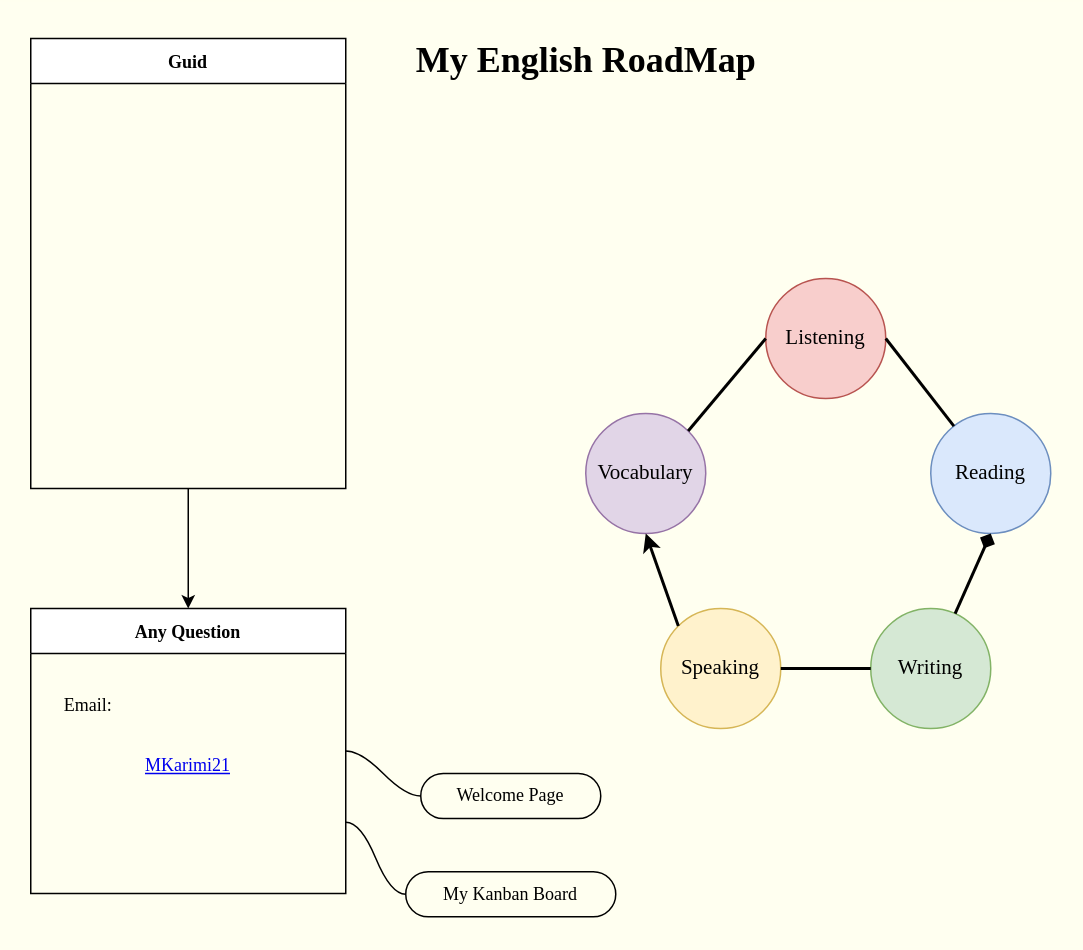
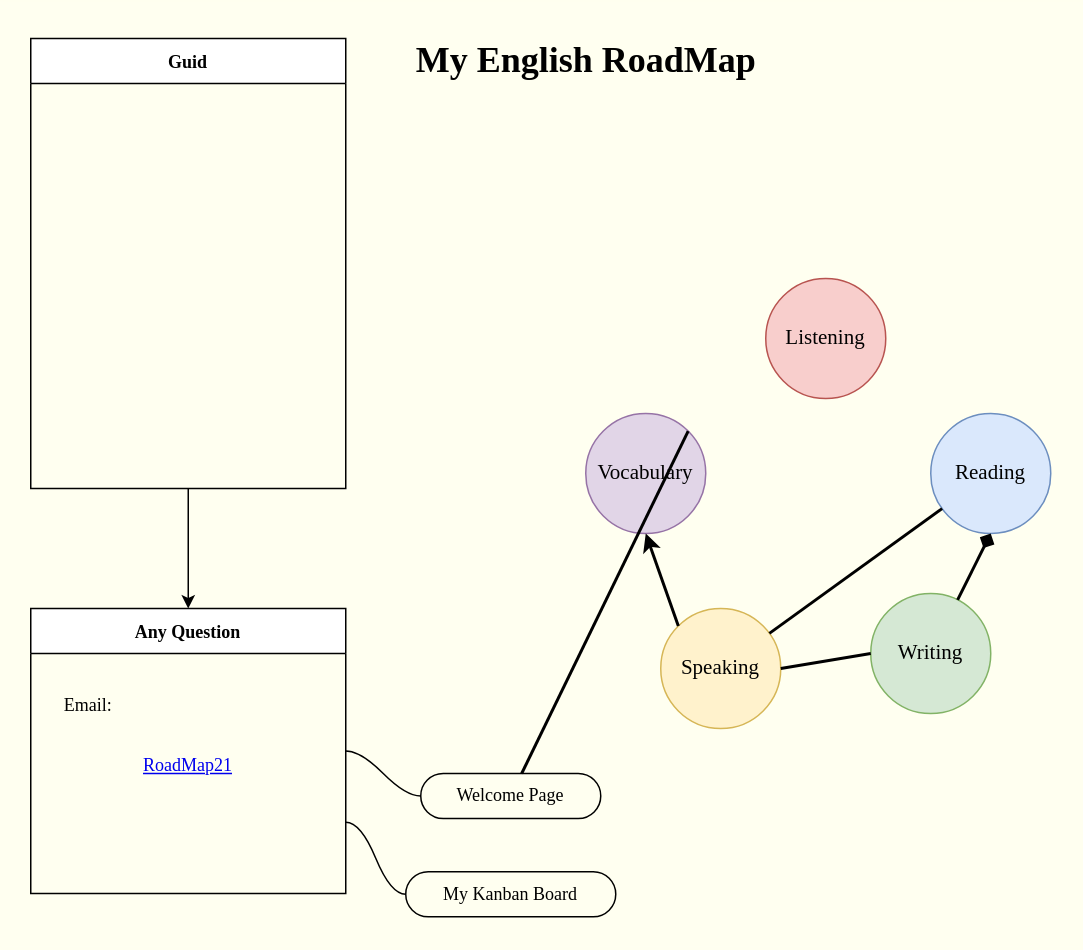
(920, 382) -> (856, 570)
(727, 385) -> (605, 602)
(931, 668) -> (931, 653)
(188, 766) -> (188, 766)
